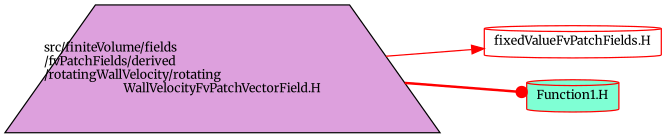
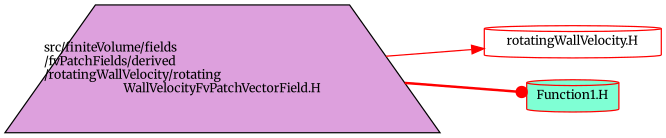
(573, 42) -> (573, 42)
